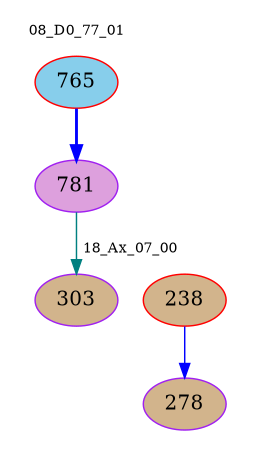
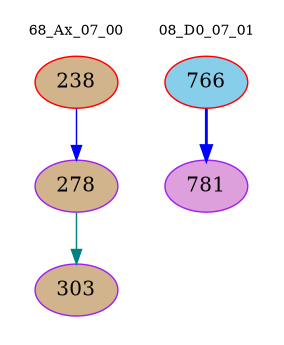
(77, 31) -> (207, 31)
(76, 82) -> (206, 82)
(76, 244) -> (76, 231)
(131, 249) -> (76, 31)
